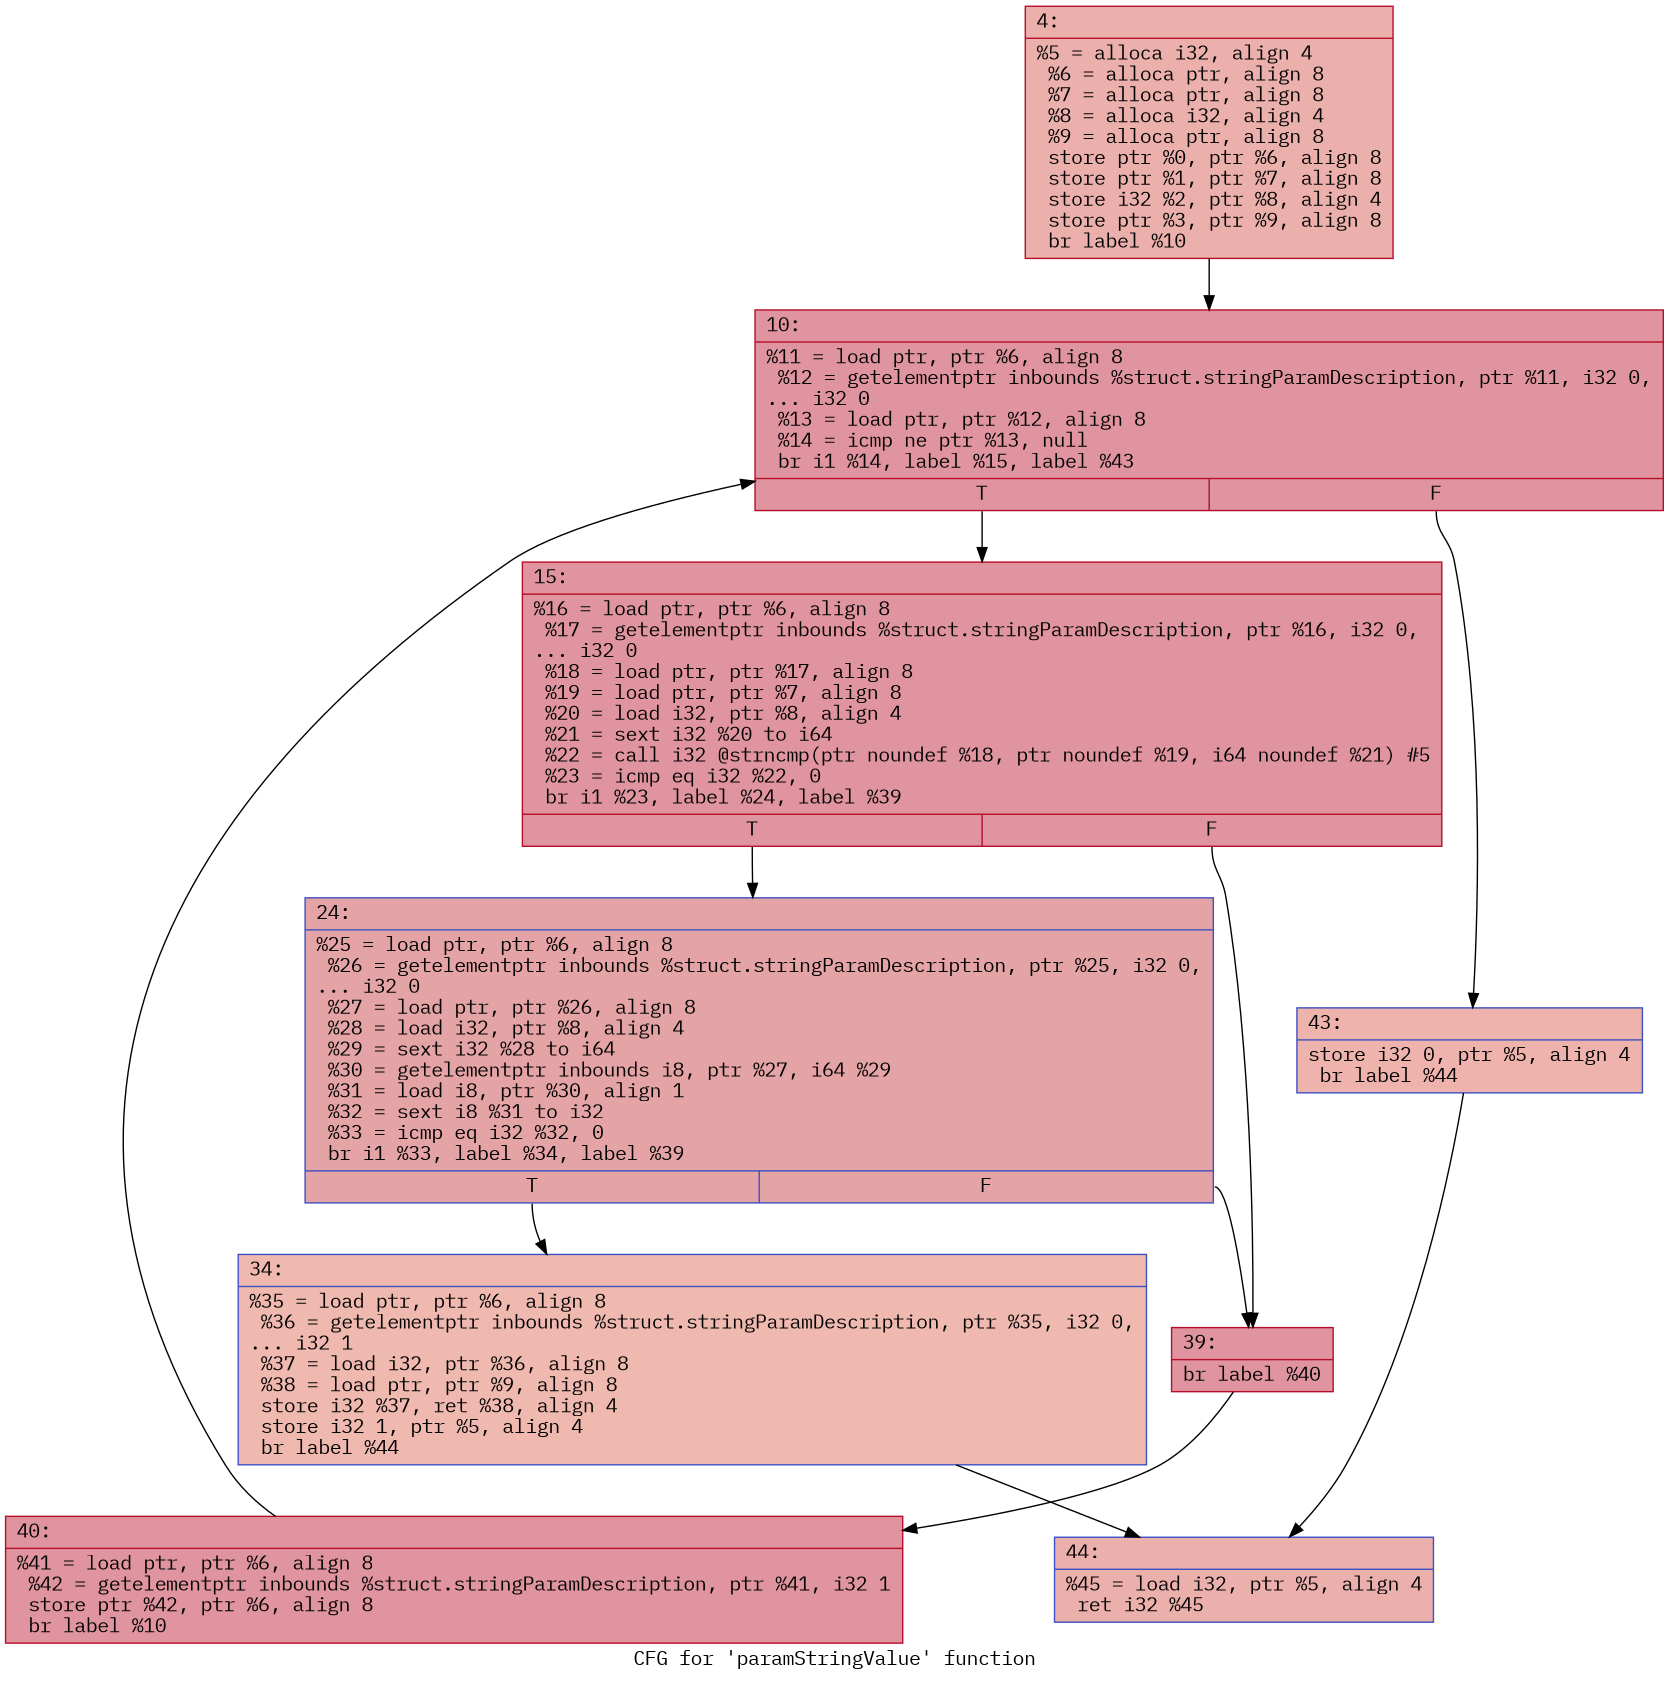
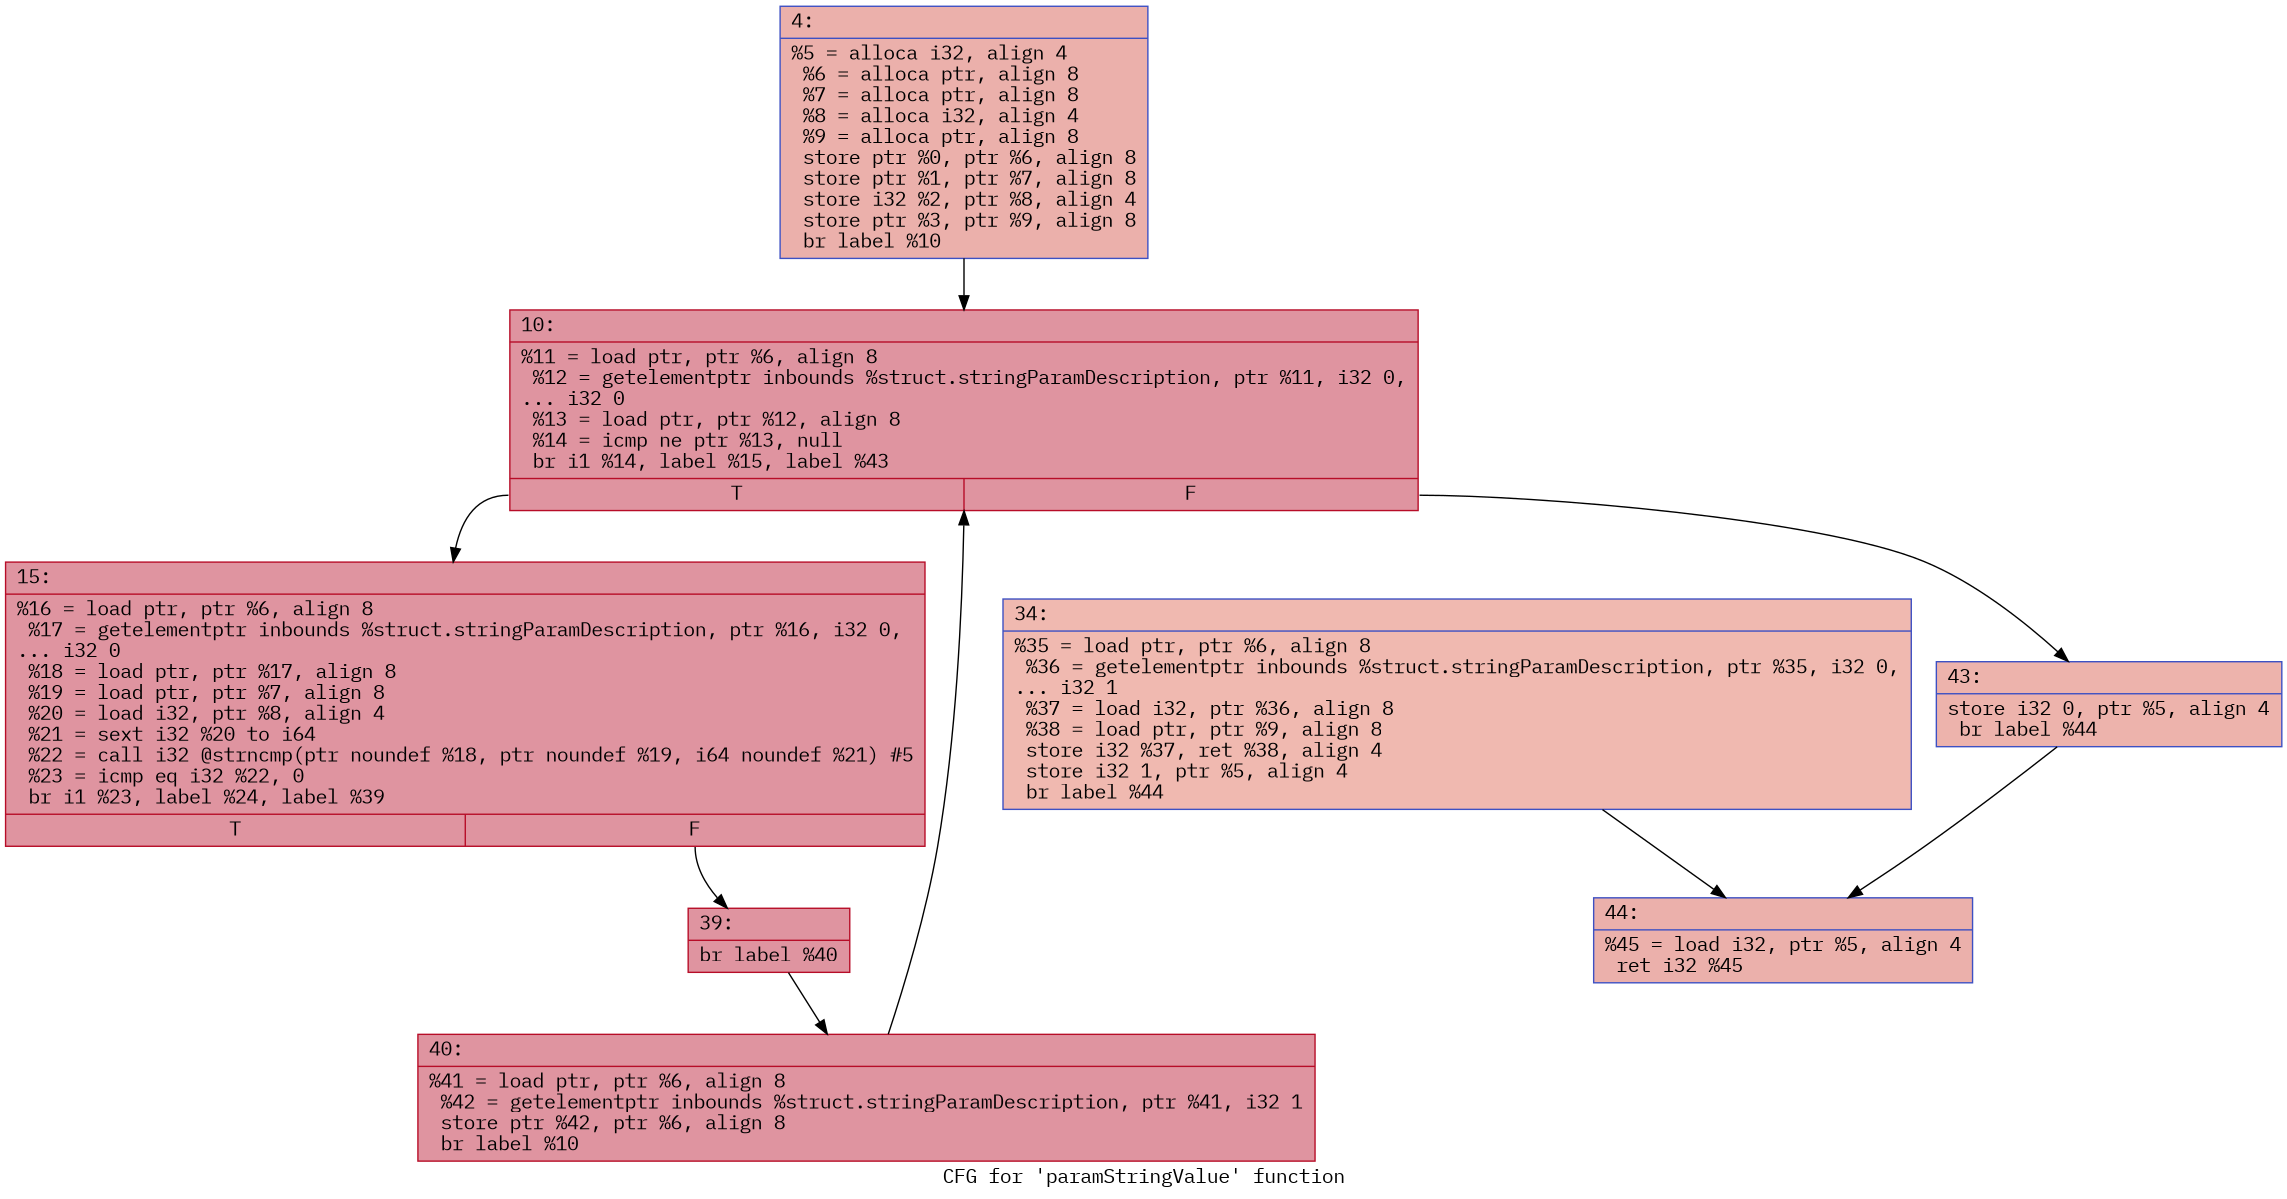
(1209, 132) -> (964, 132)
(759, 1050) -> none
